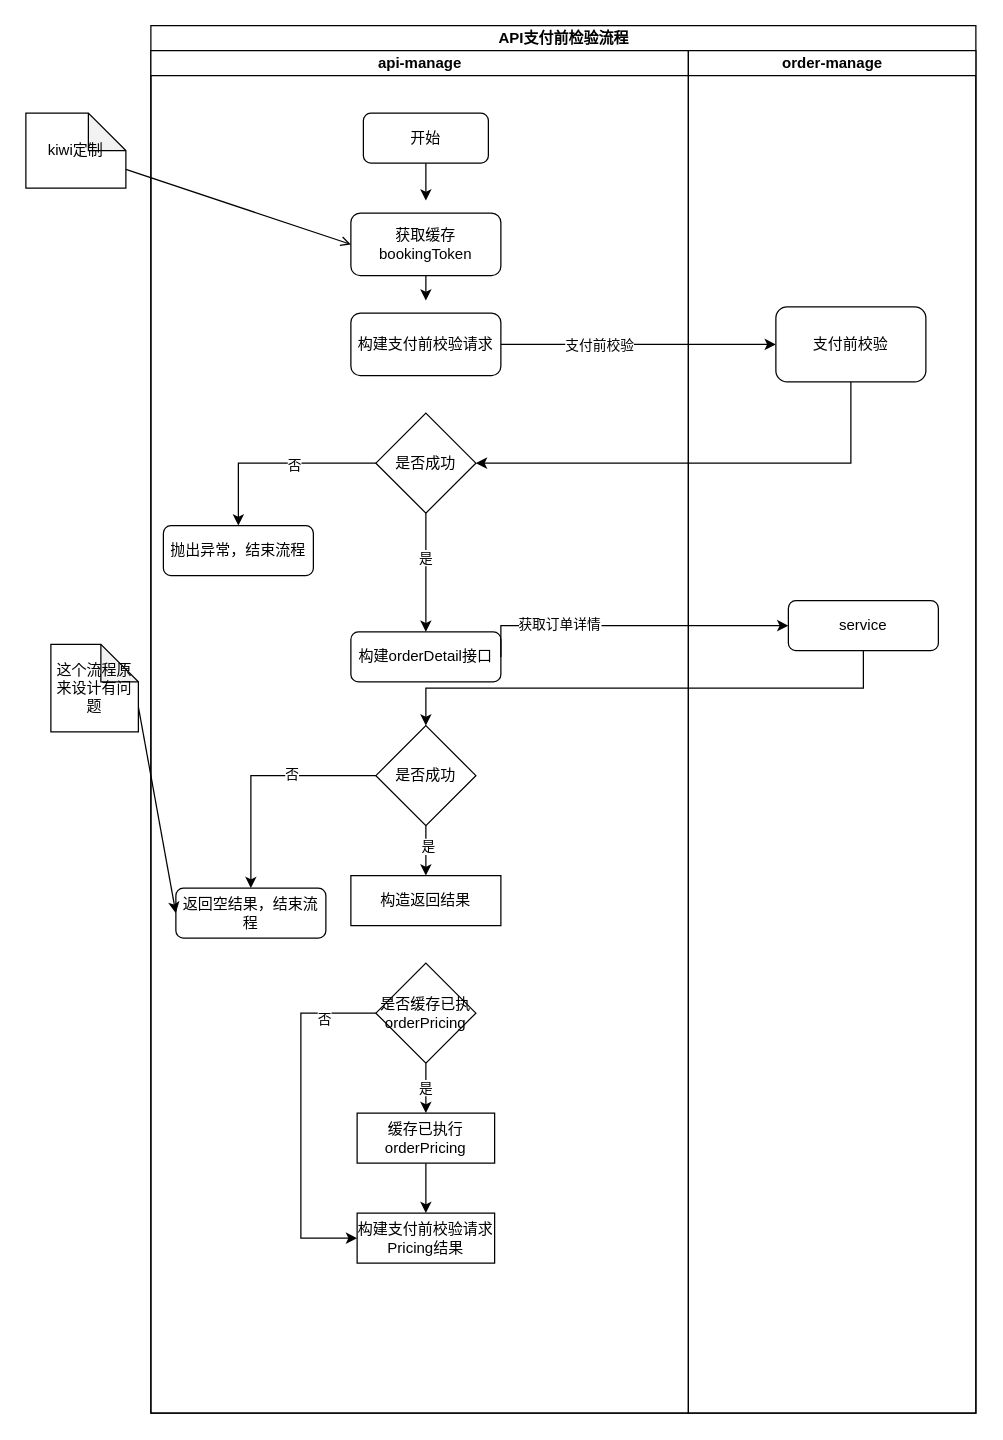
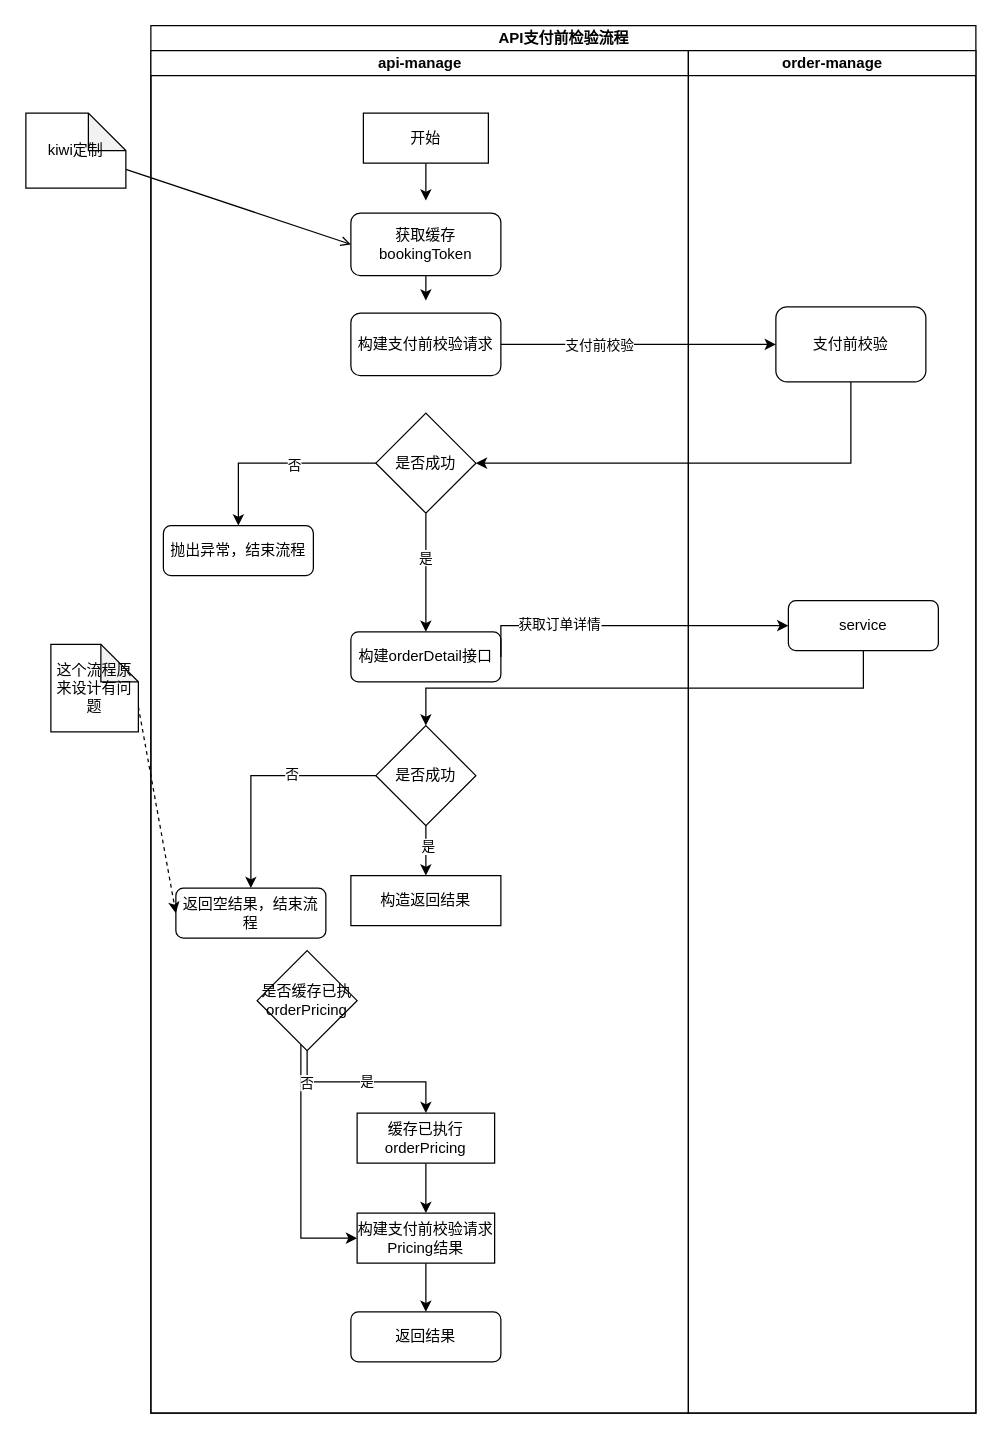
(426, 138) -> (426, 138)
(163, 846) -> (163, 846)
(426, 1013) -> (307, 1001)
none -> (426, 1284)
none -> (426, 1337)
